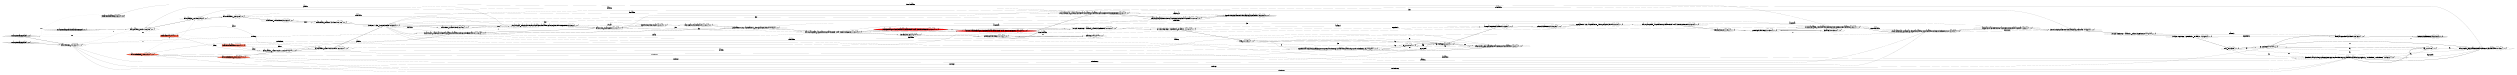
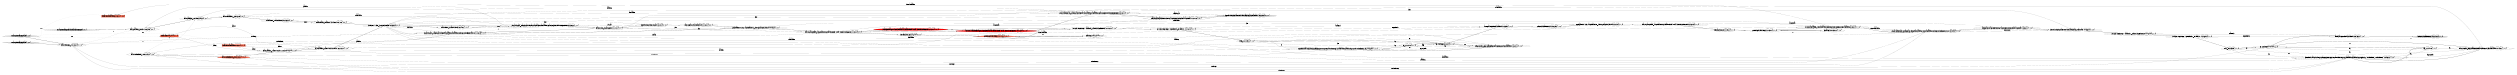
(113, 16) -> (113, 16)
(100, 36) -> (95, 38)
(996, 36) -> (996, 36)
(143, 55) -> (143, 55)
(758, 60) -> none
